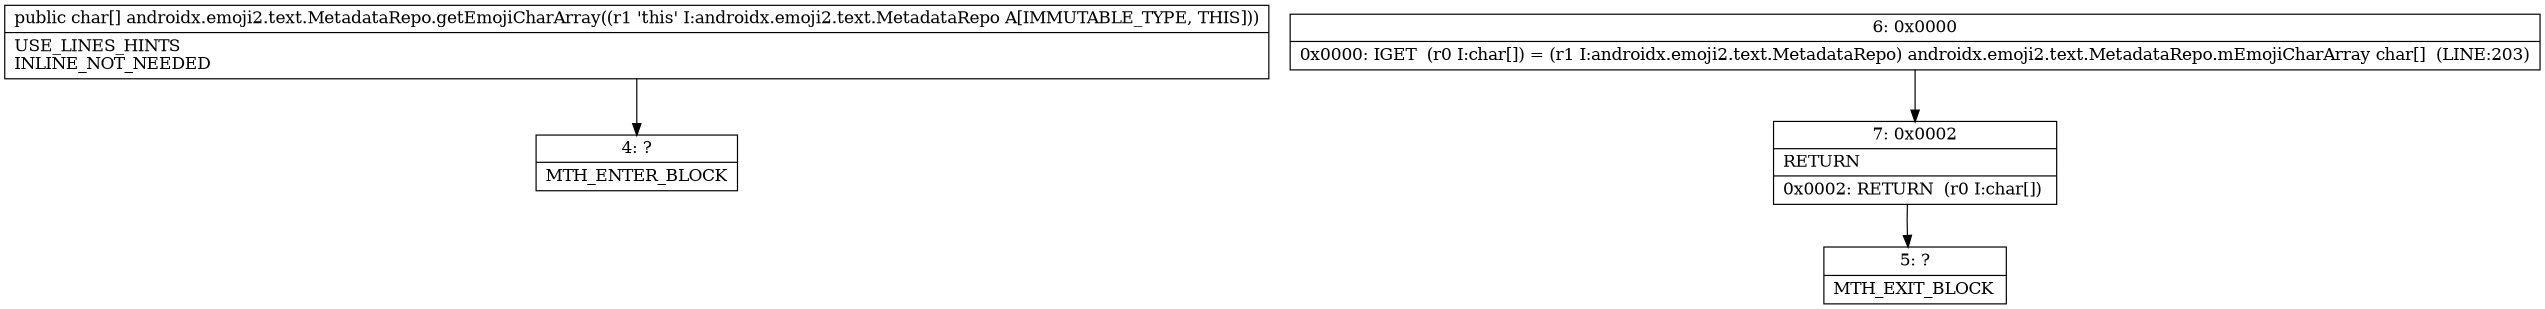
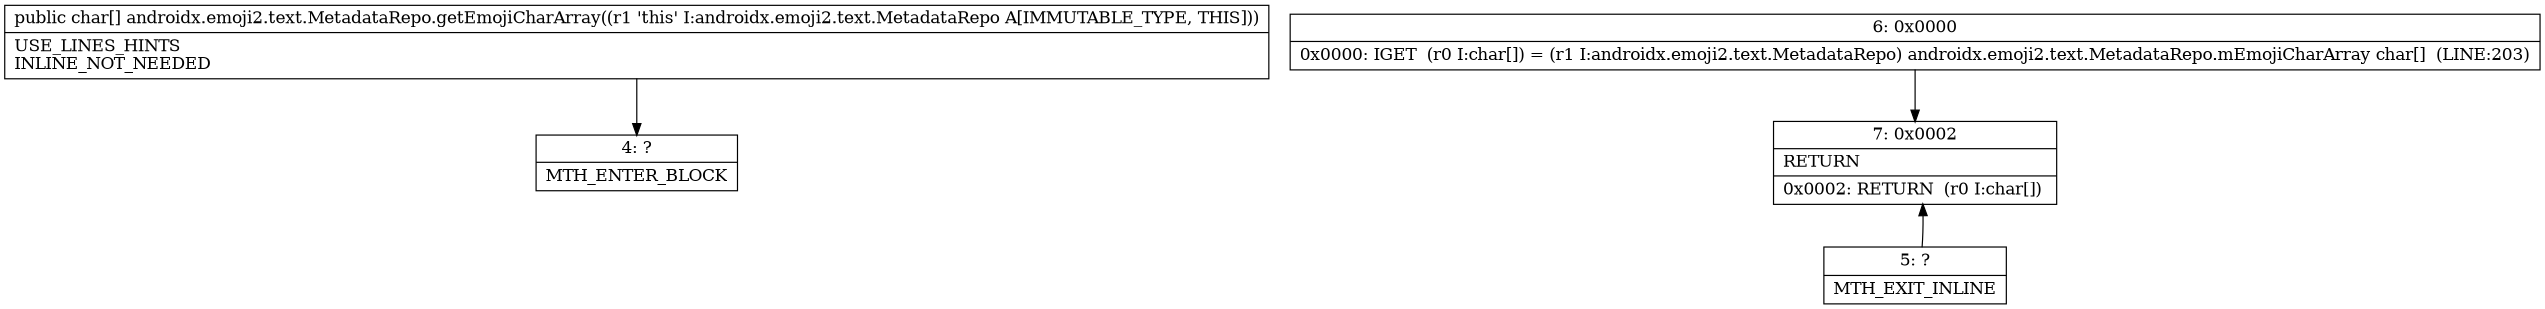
(1907, 220) -> (1923, 232)
(1914, 289) -> (1915, 289)
